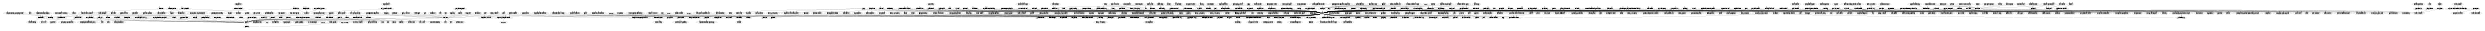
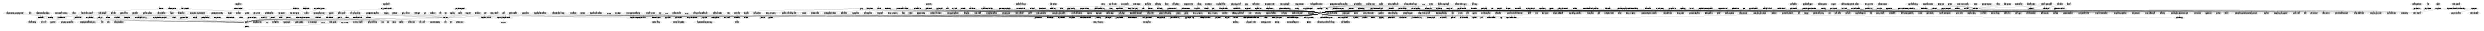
(575, 13) -> (573, 13)
(586, 13) -> (583, 13)
(1426, 13) -> (1424, 13)
